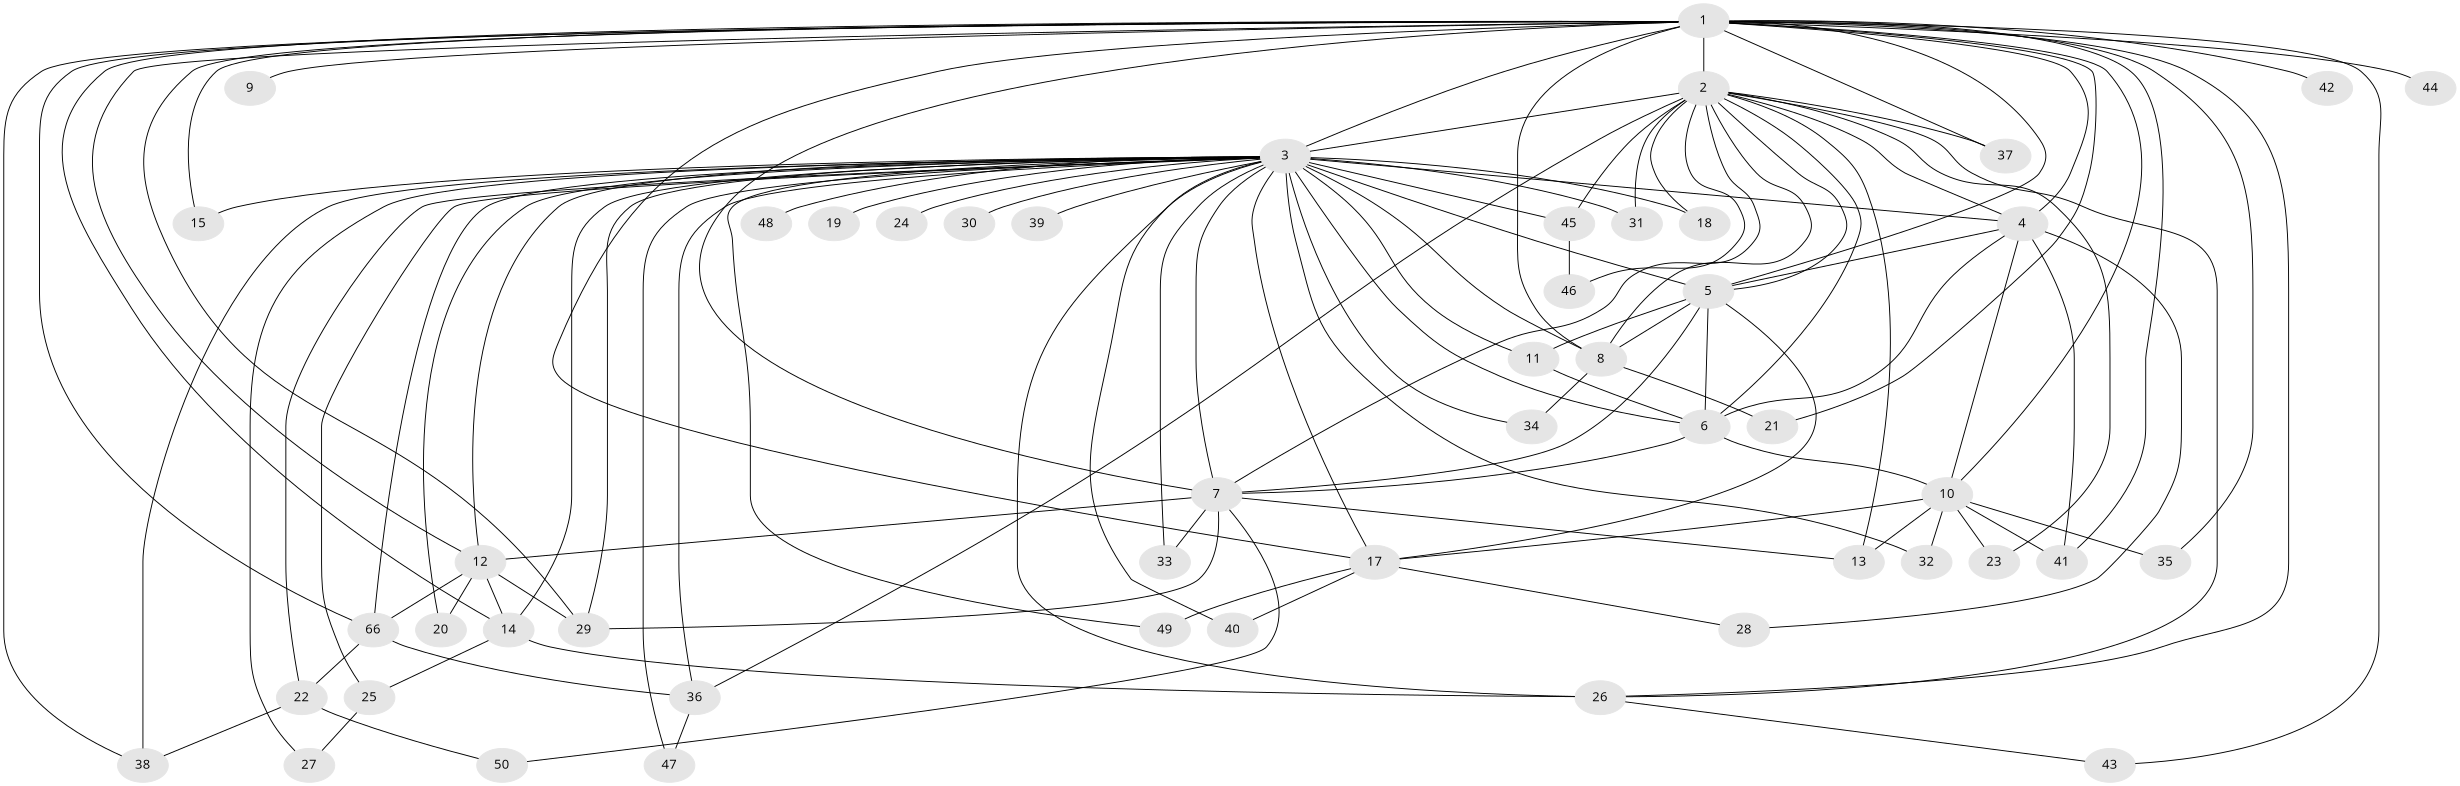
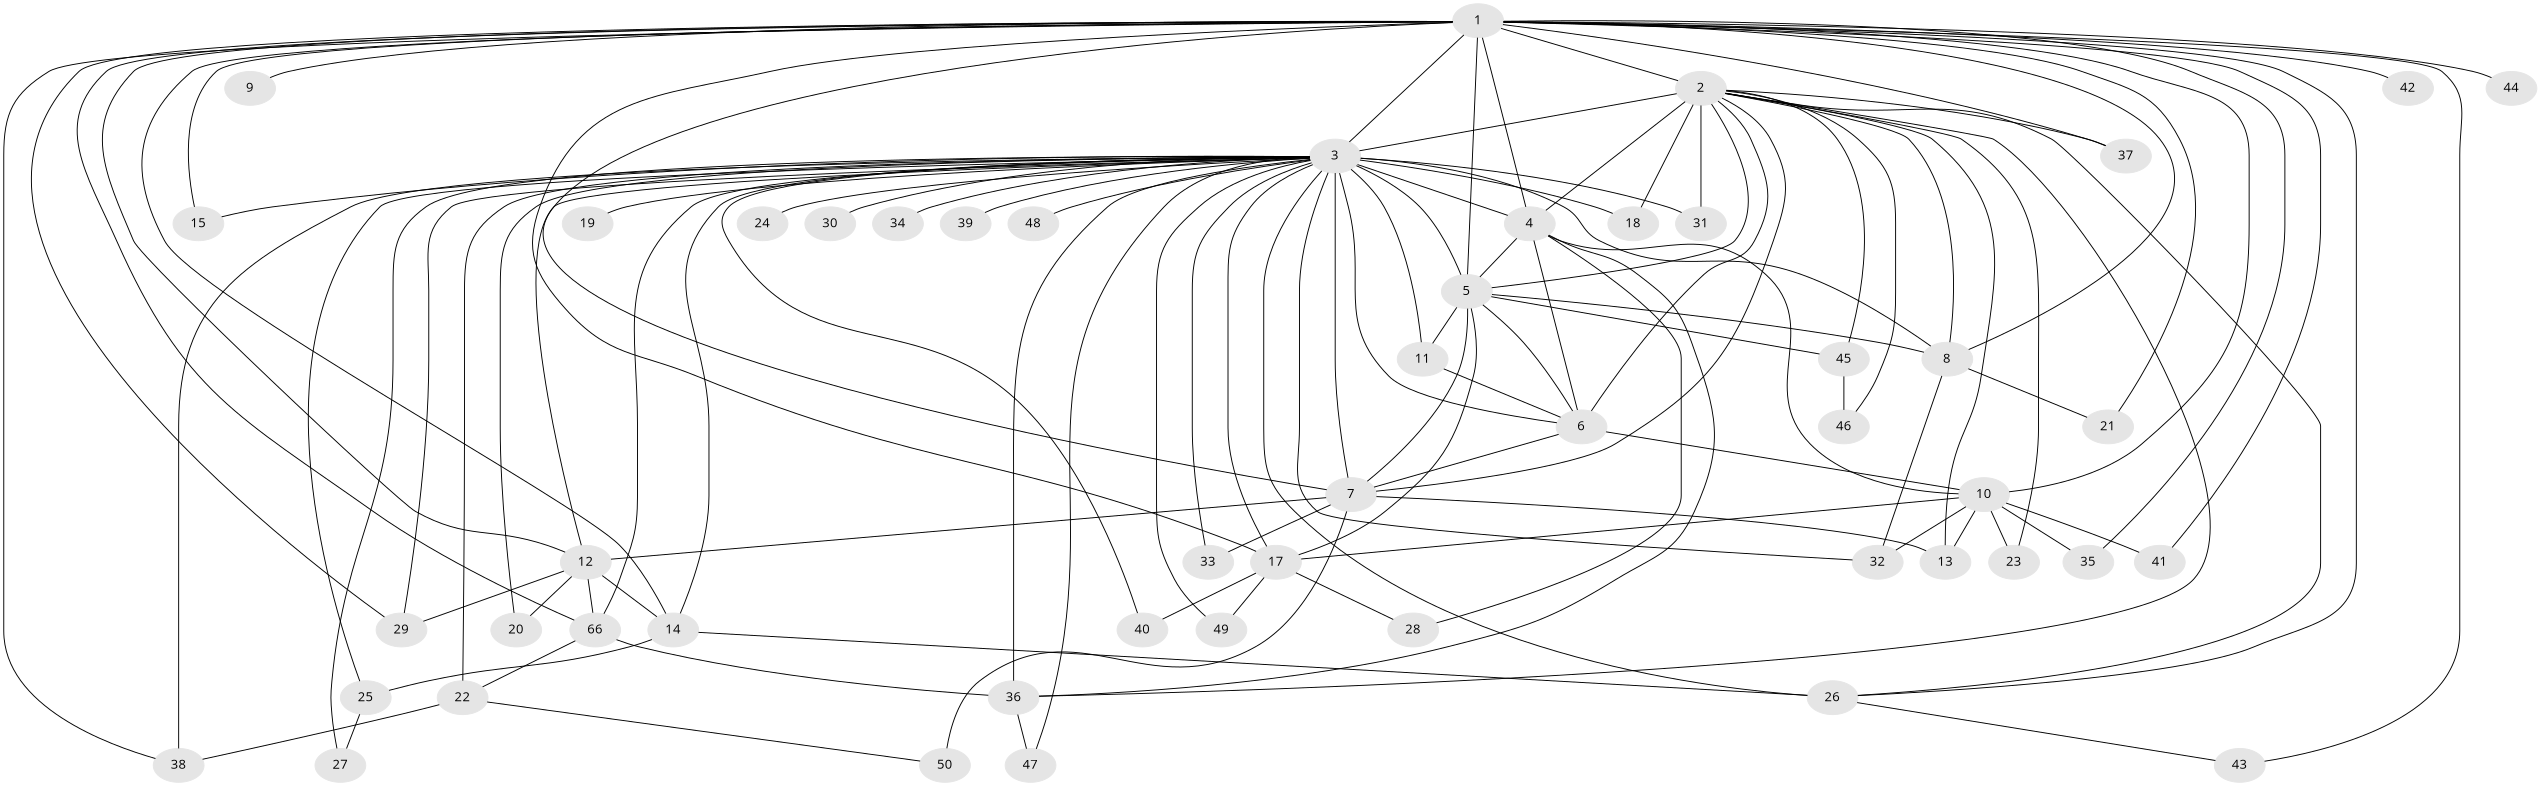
(1427, 190) -> (1647, 324)
(2074, 388) -> (1561, 610)
(1567, 393) -> (1913, 461)
(942, 617) -> none
